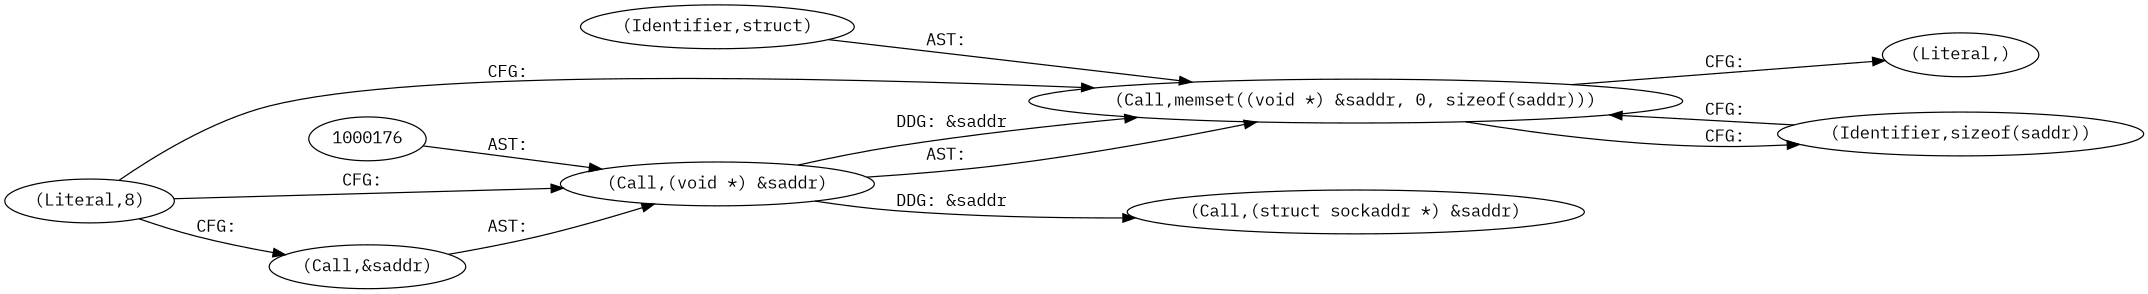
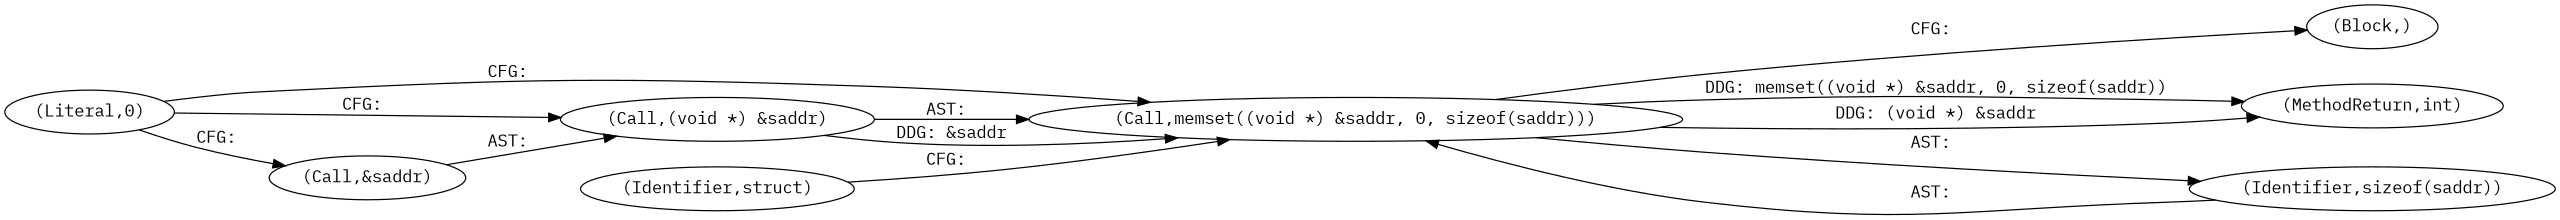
(951, 41) -> (951, 160)
(1961, 55) -> (2372, 27)
none -> (2372, 106)
(1730, 110) -> (1936, 193)
(1730, 137) -> (1936, 143)
(367, 139) -> none
(90, 201) -> (90, 112)
(1356, 212) -> none
